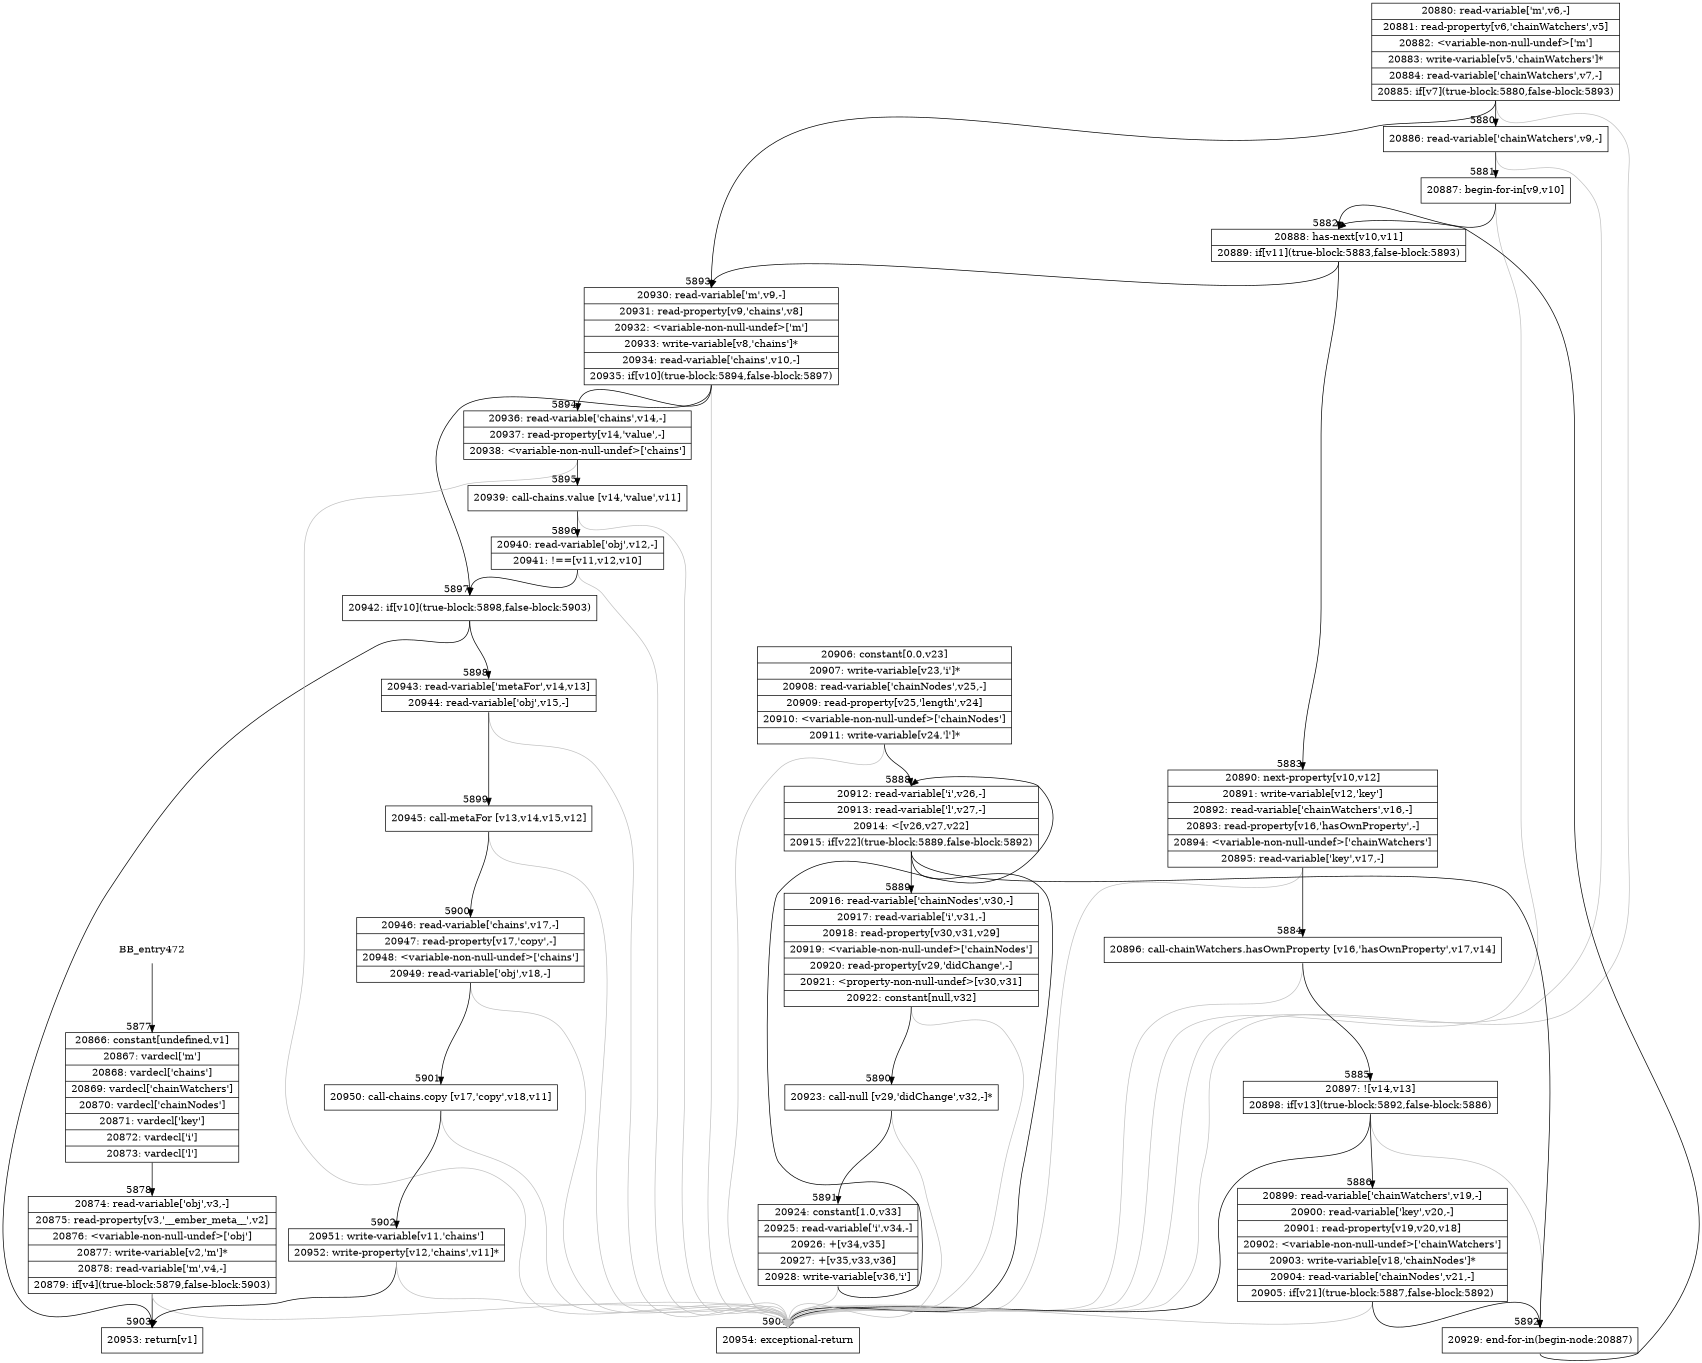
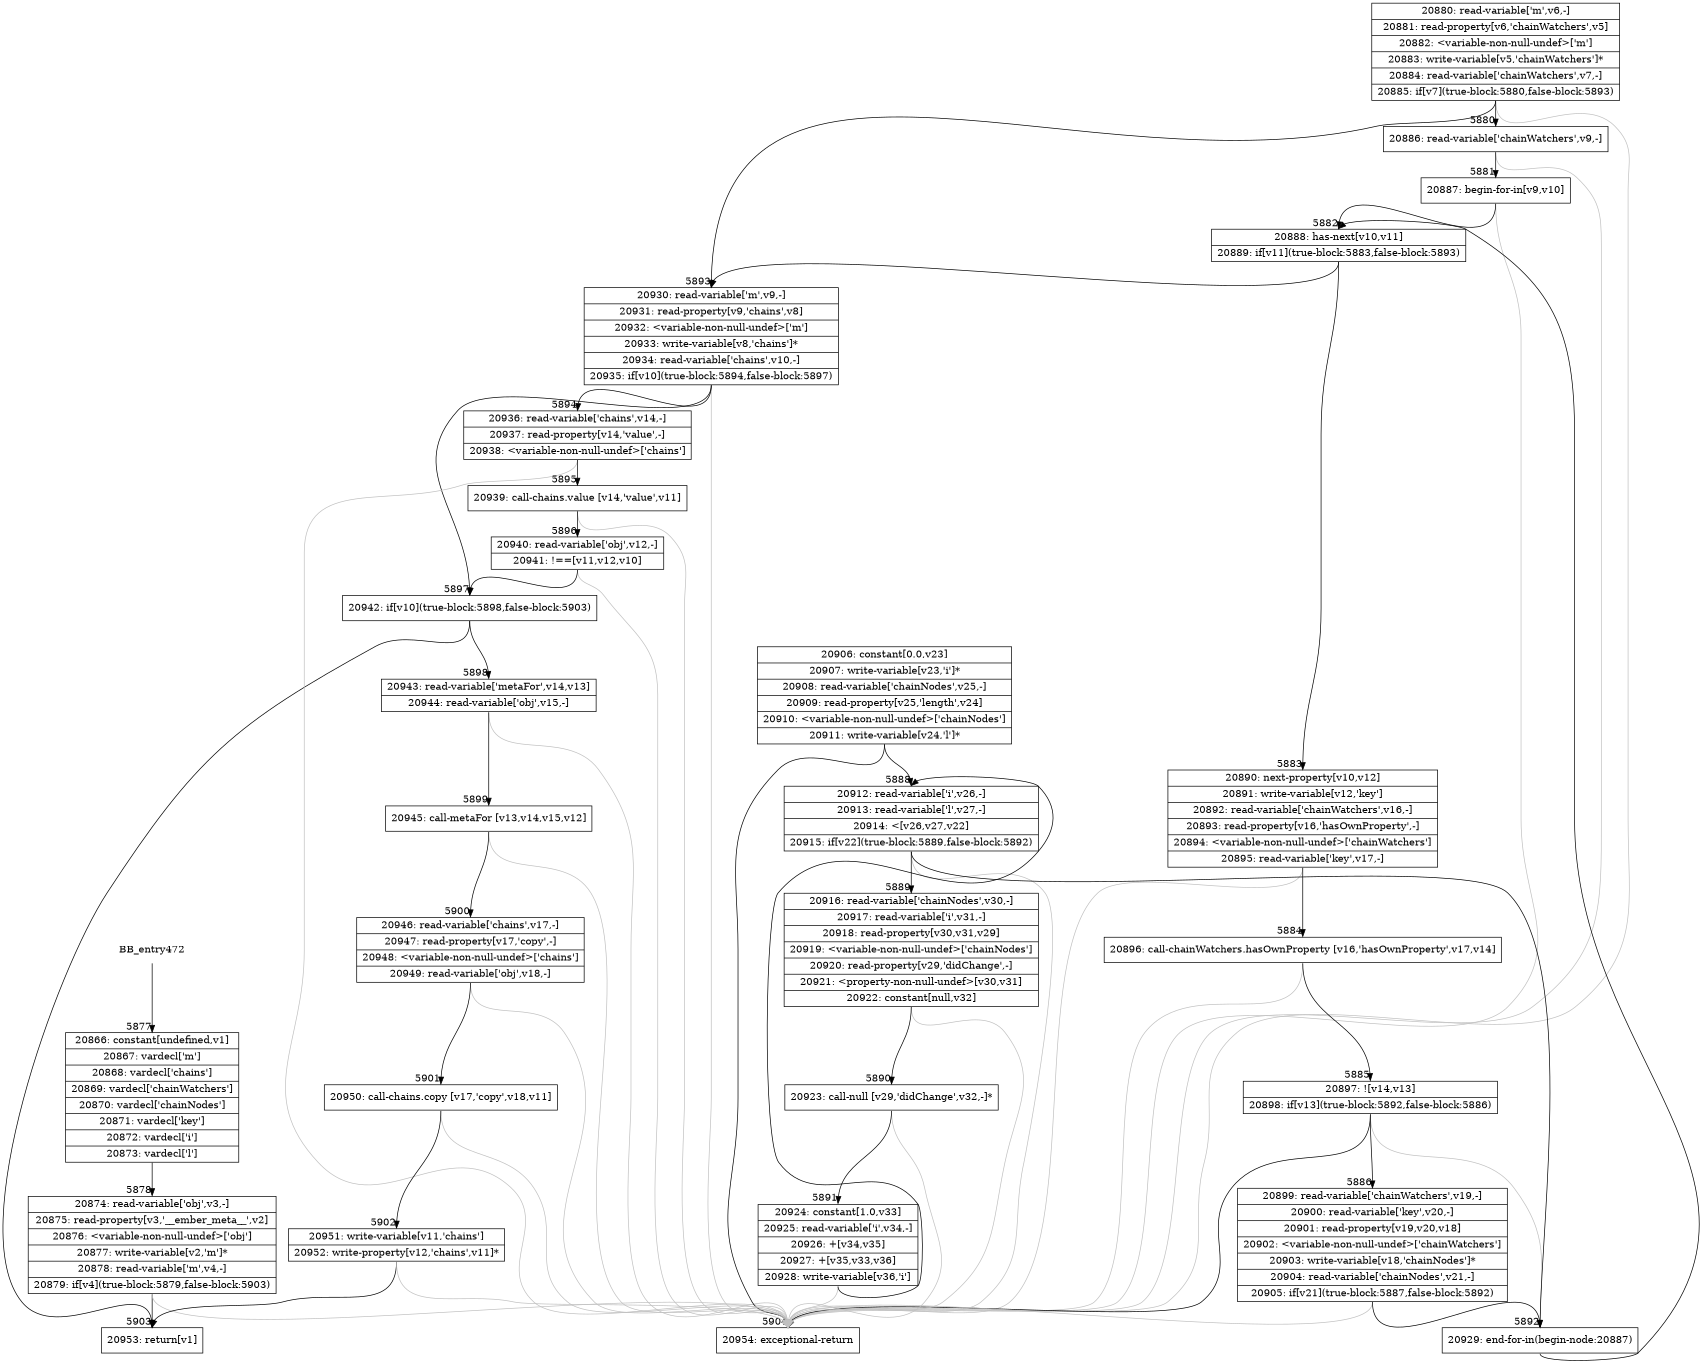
(738, 991) -> (738, 991)
(1031, 1122) -> (1031, 1122)
